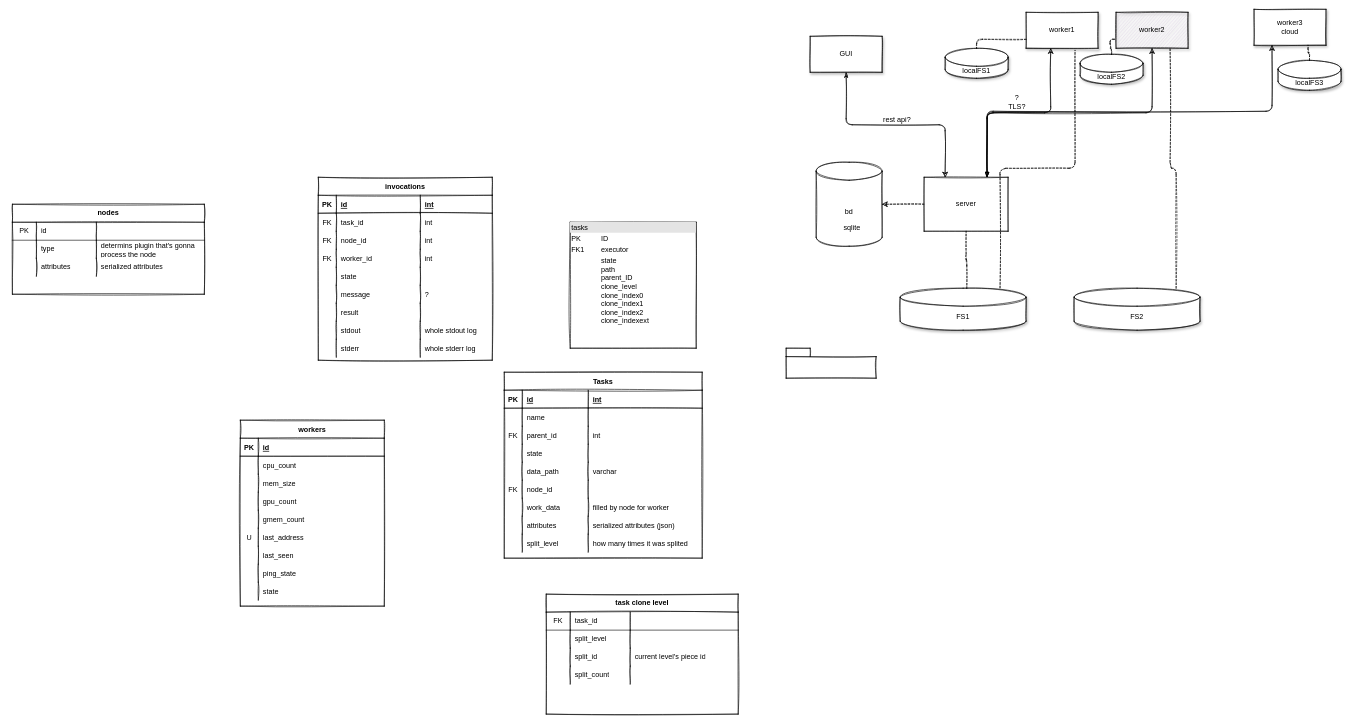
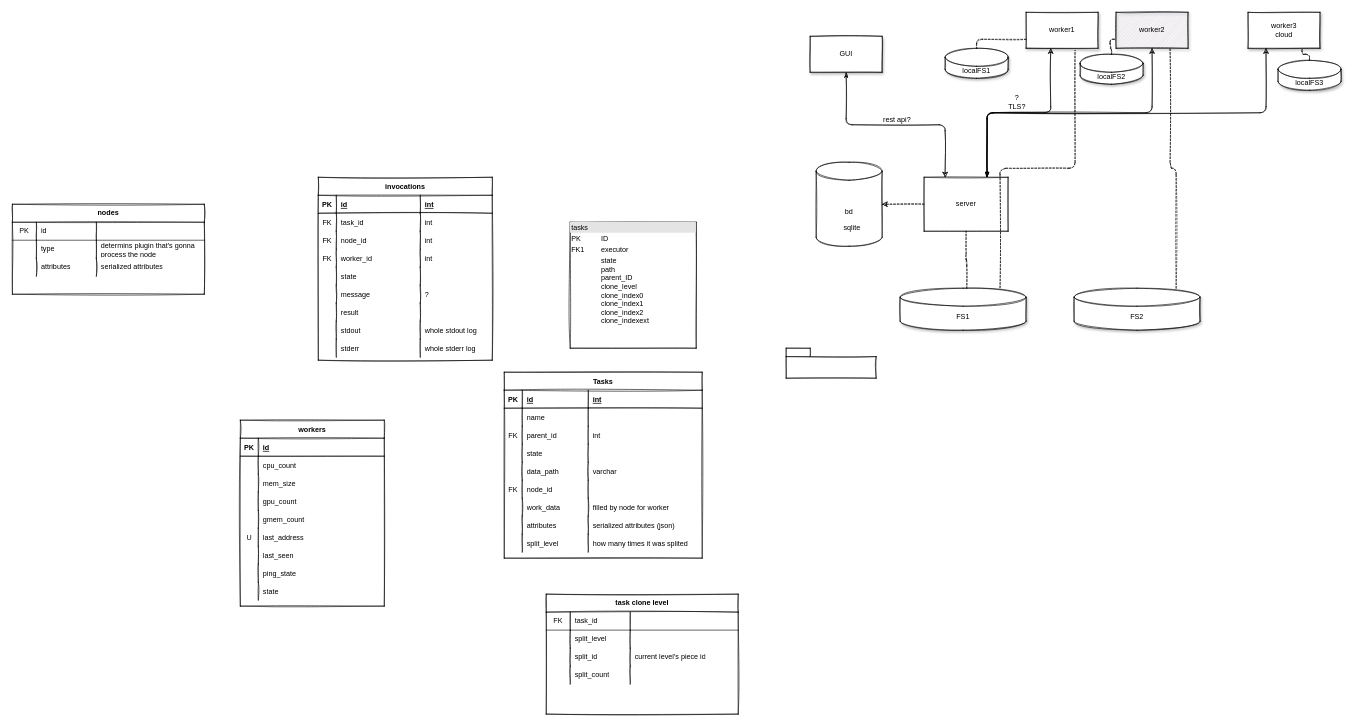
(1290, 27) -> (1284, 30)
